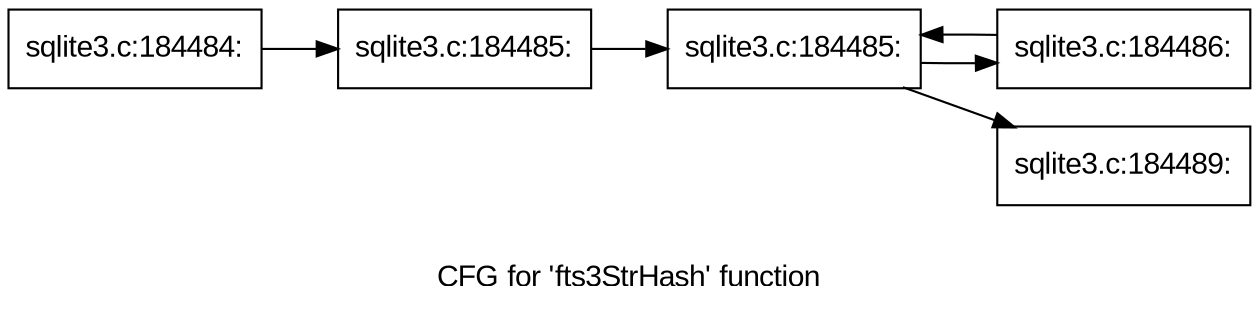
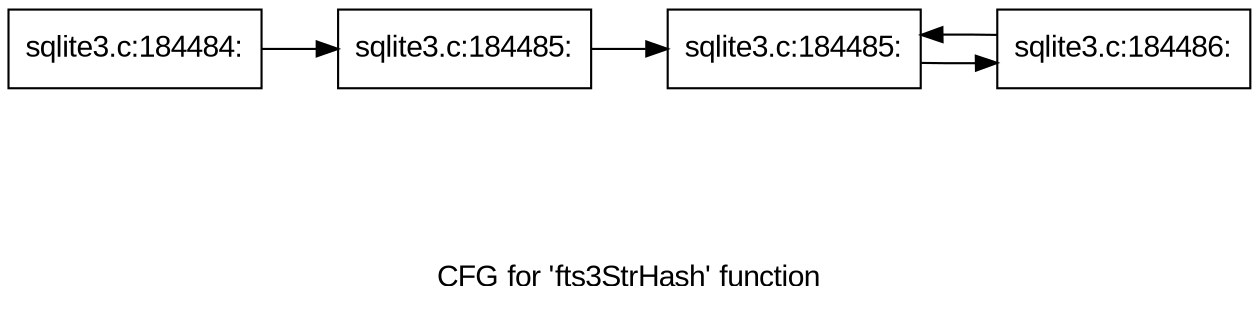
(1124, 166) -> none
